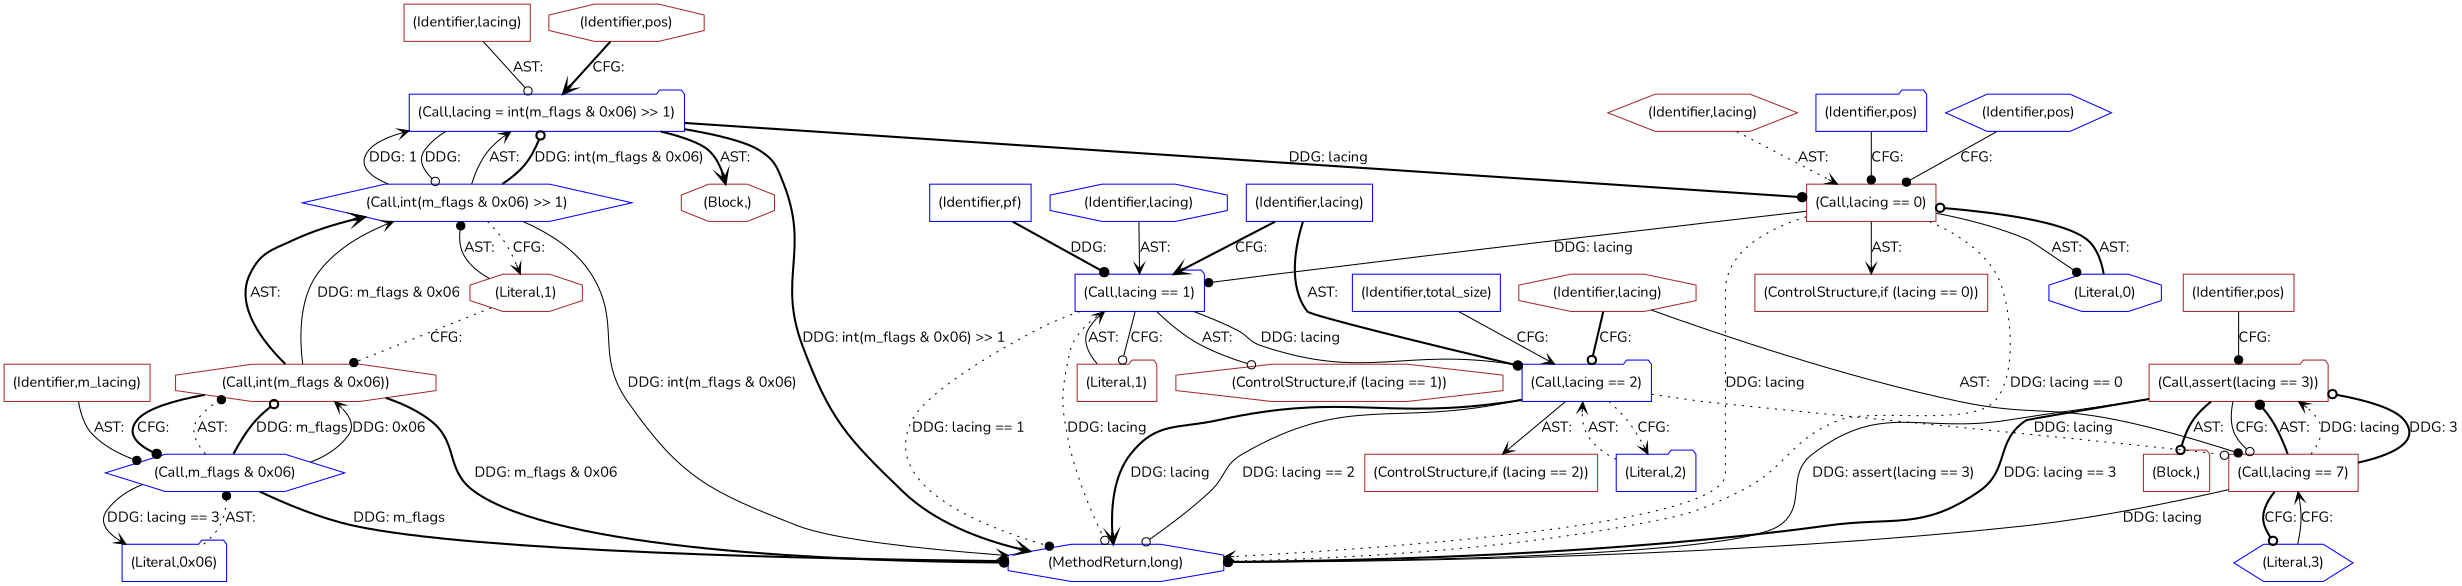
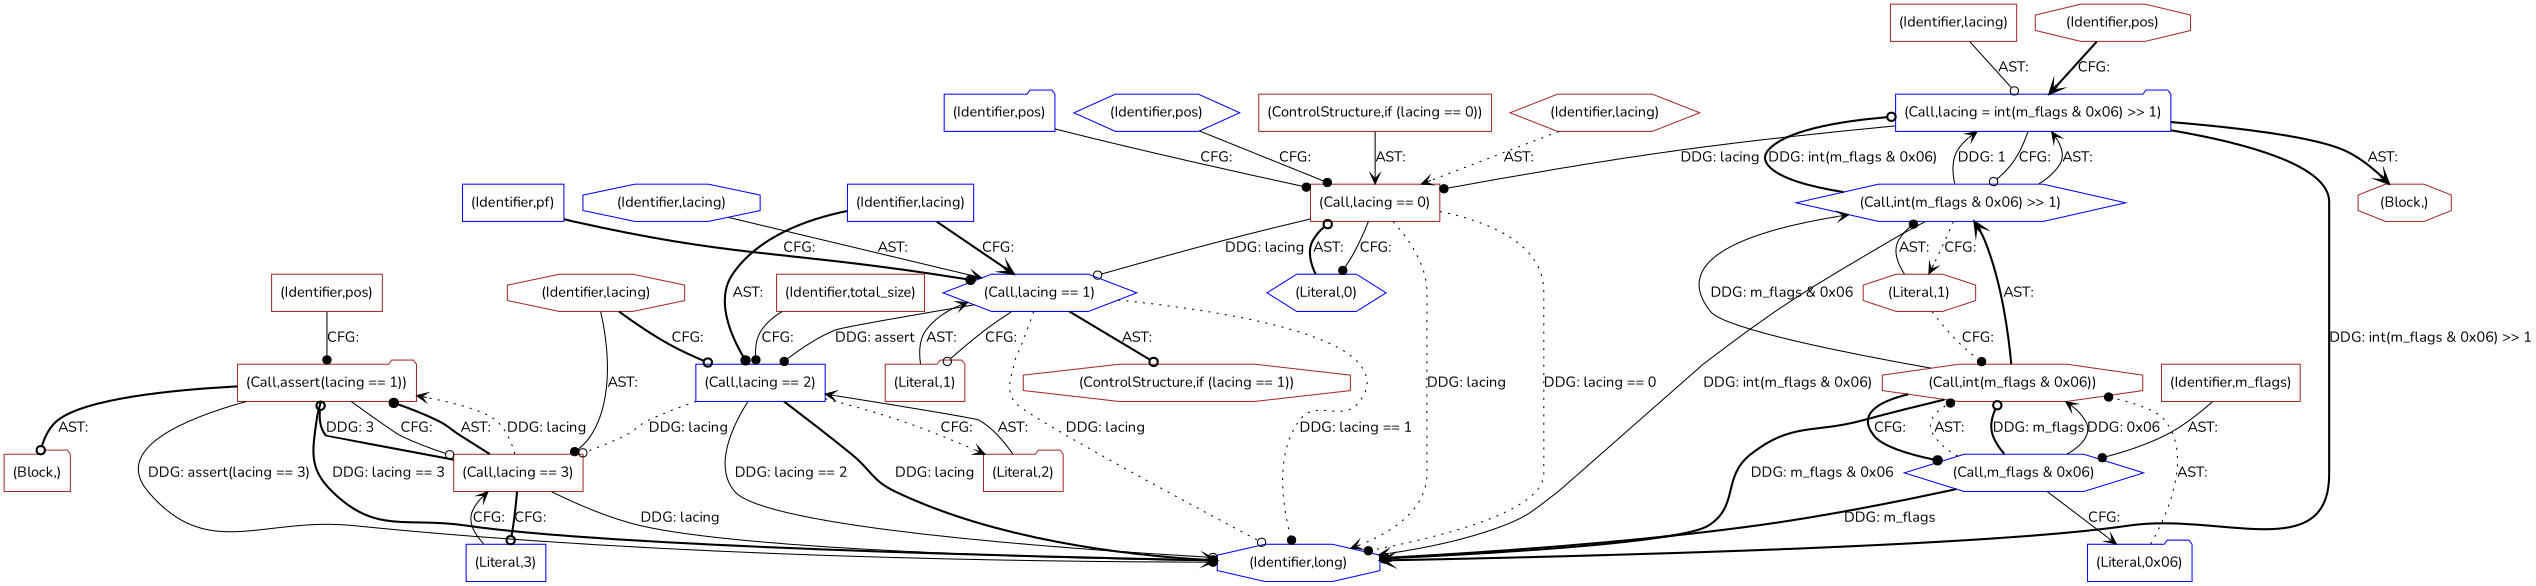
(445, 158) -> (2037, 158)
(1241, 160) -> (1671, 151)
(1871, 243) -> (1375, 153)
(1510, 246) -> (1206, 245)
(1091, 248) -> (801, 248)
(2069, 248) -> (1378, 248)
(1140, 293) -> (1040, 293)
(1426, 293) -> (851, 293)
(2105, 293) -> (1327, 293)
(1502, 335) -> (762, 330)
(1301, 338) -> (875, 338)
(1198, 344) -> (1110, 336)
(77, 383) -> (2231, 383)
(1587, 383) -> (761, 383)
(2239, 383) -> (327, 383)
(1592, 441) -> (931, 411)
(1481, 473) -> none
(1656, 473) -> (1023, 473)
(2293, 473) -> (518, 473)
(163, 518) -> (2106, 518)
(220, 525) -> (2177, 455)
(1116, 563) -> (1299, 563)
(2293, 563) -> (506, 563)
